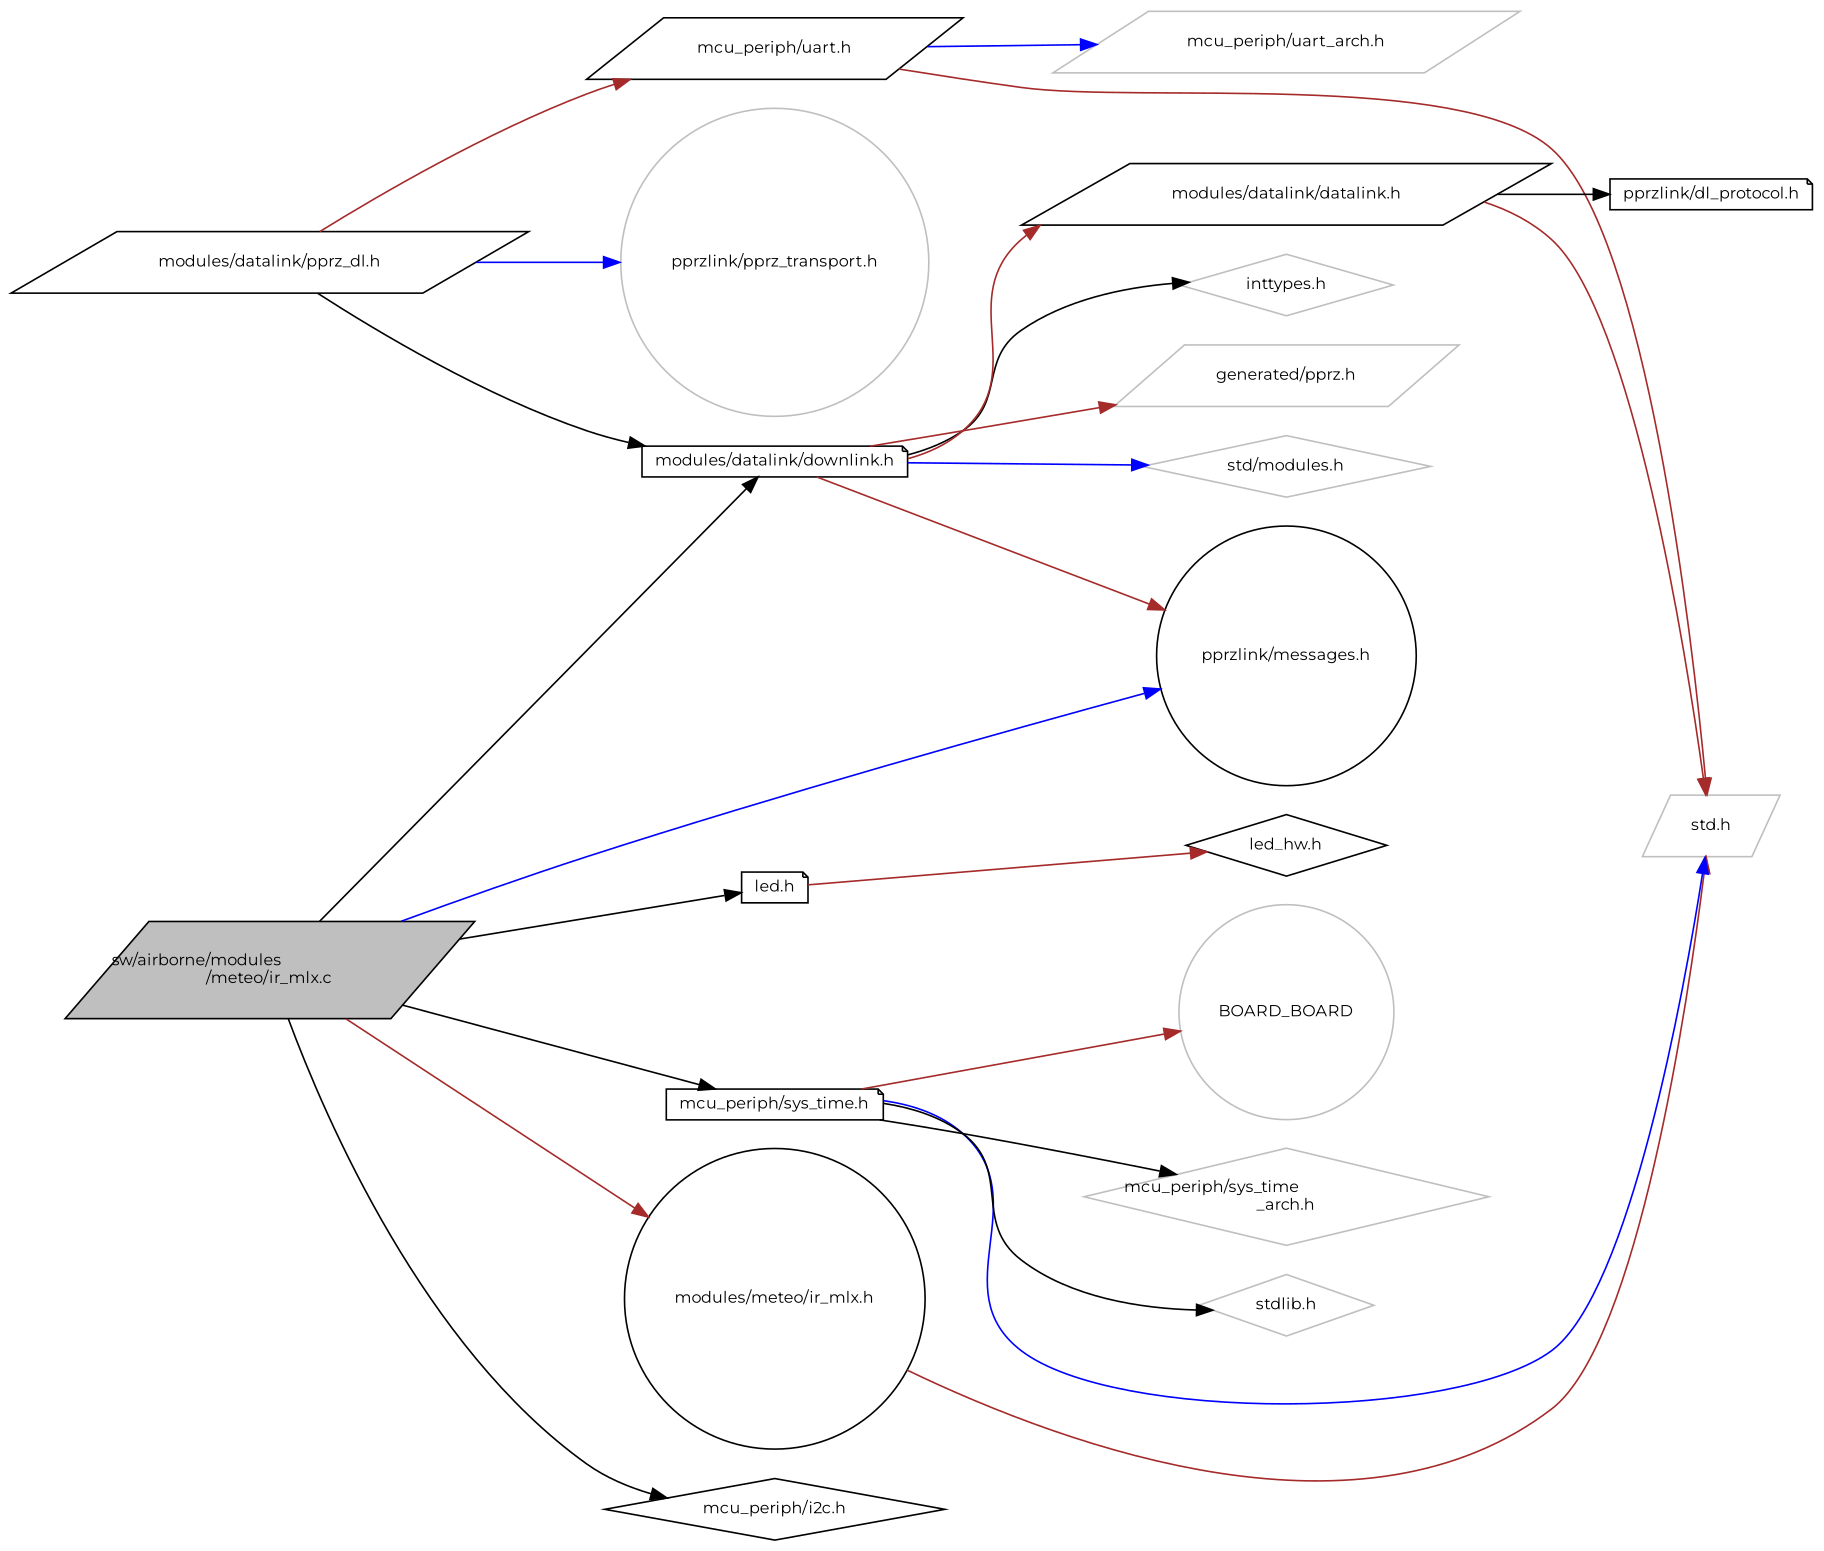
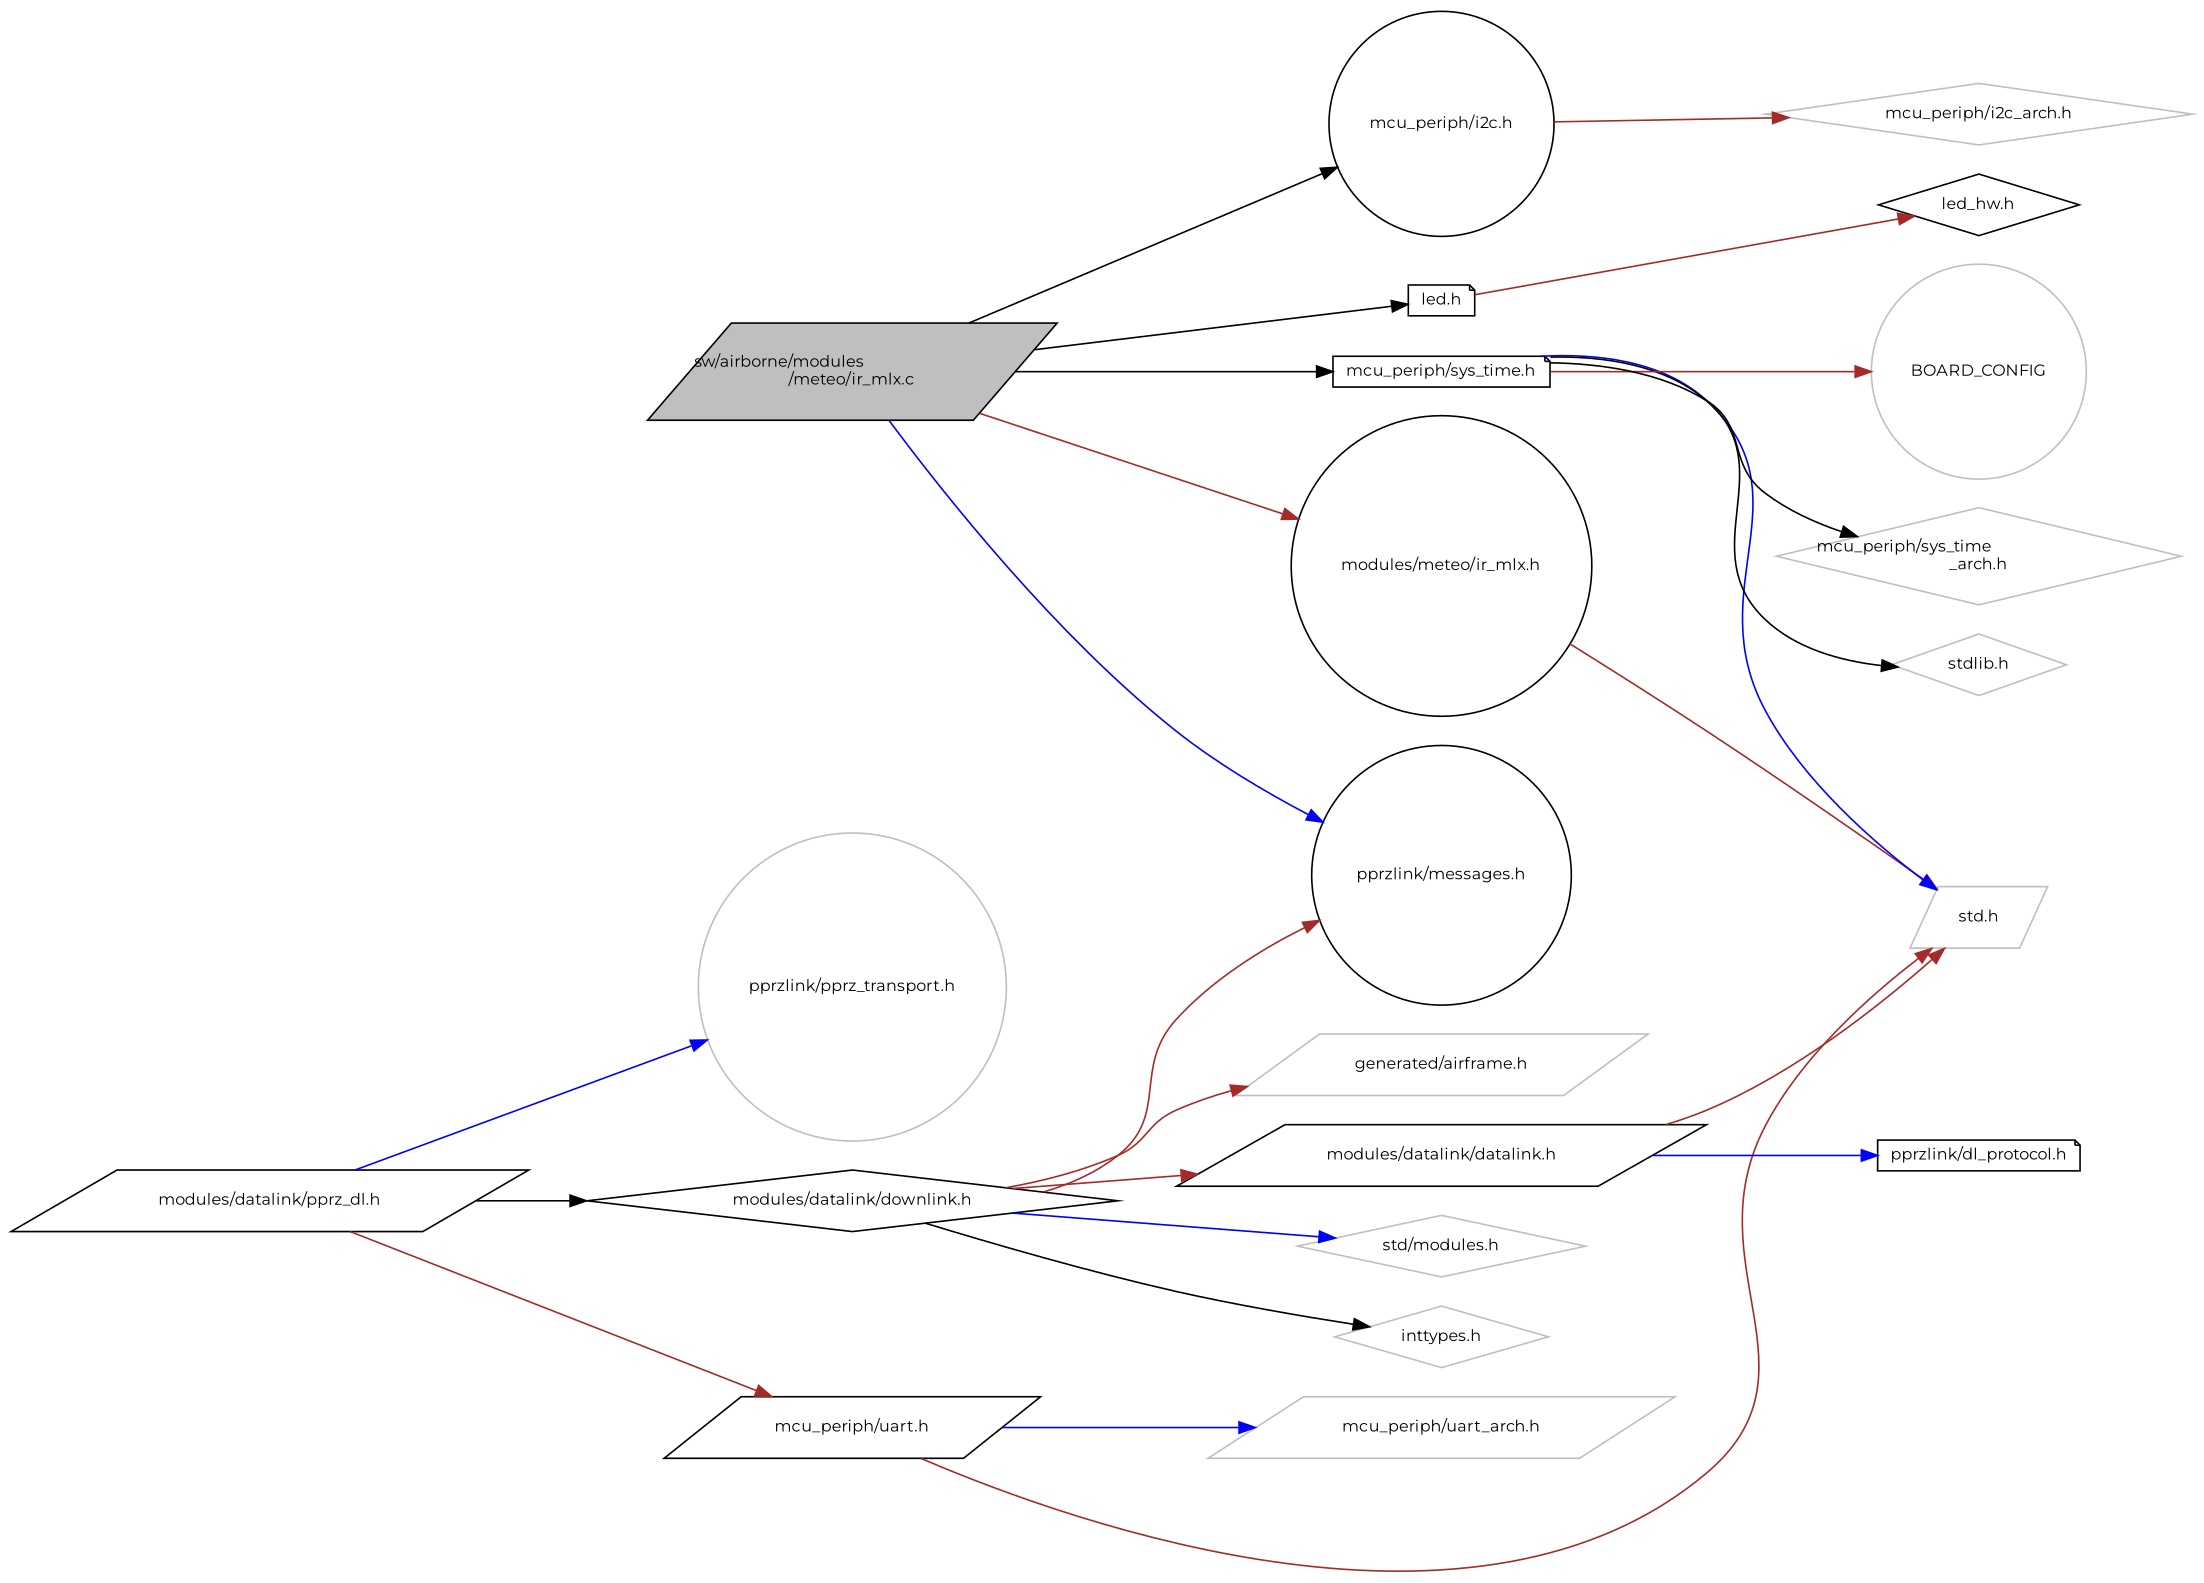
none -> (1979, 114)
(1545, 194) -> (1767, 1155)
(1286, 376) -> (1442, 1065)
(775, 462) -> (852, 1201)
(533, 705) -> none
(1286, 1012) -> (1979, 372)
(775, 1509) -> (1442, 124)
